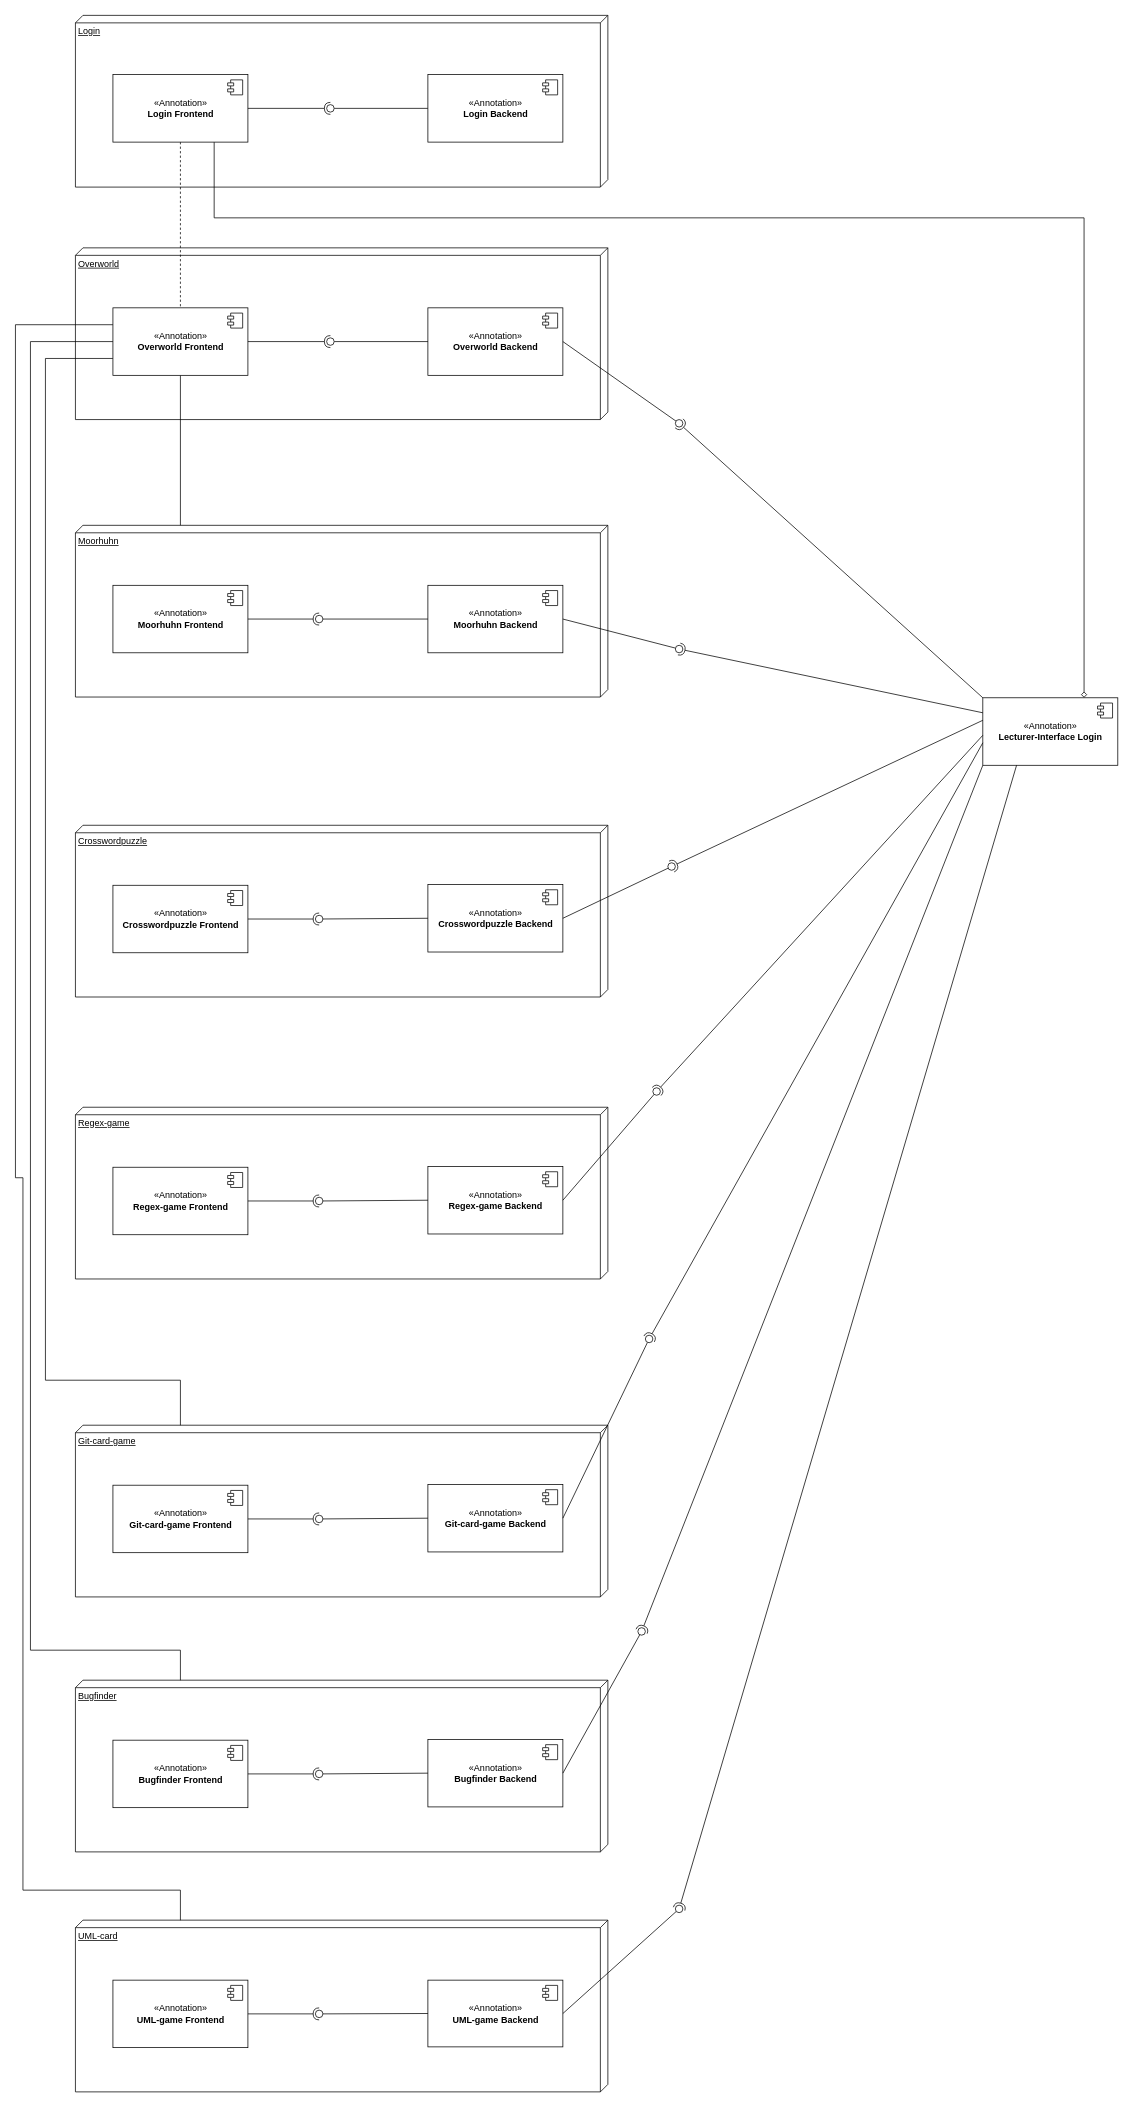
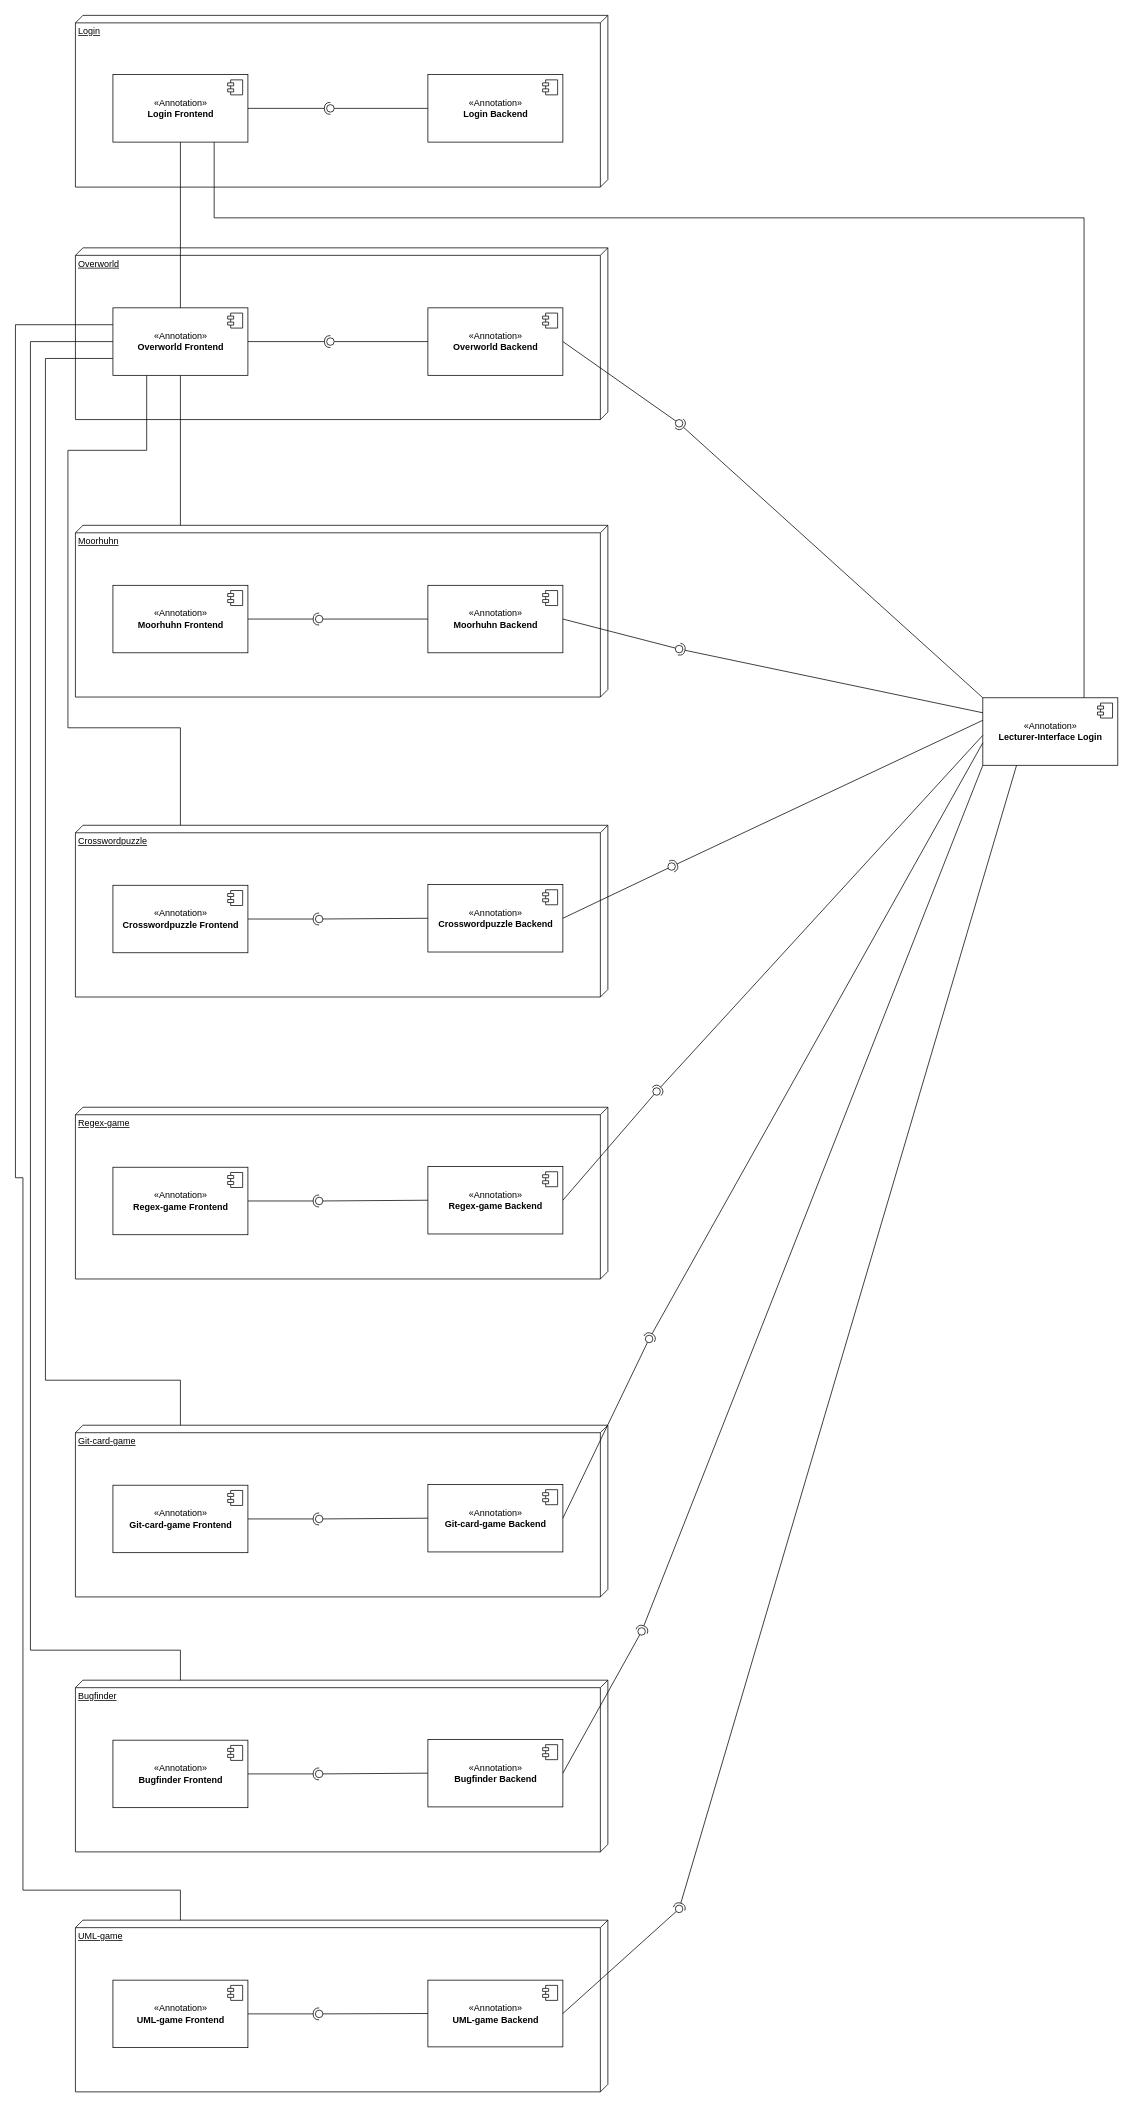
(180, 224) -> (180, 224)
none -> (68, 618)
(1084, 691) -> (1084, 693)
(99, 1937) -> (99, 1937)
